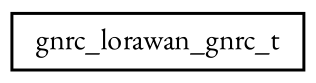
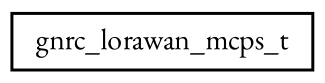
(158, 42) -> (162, 42)
